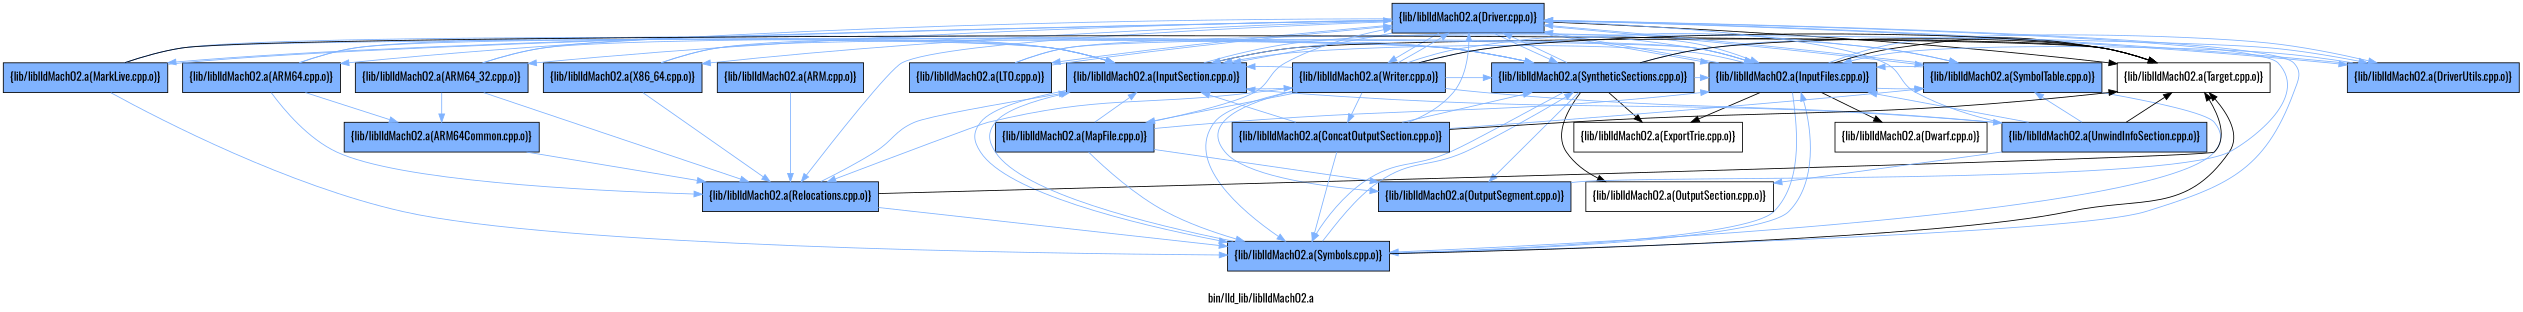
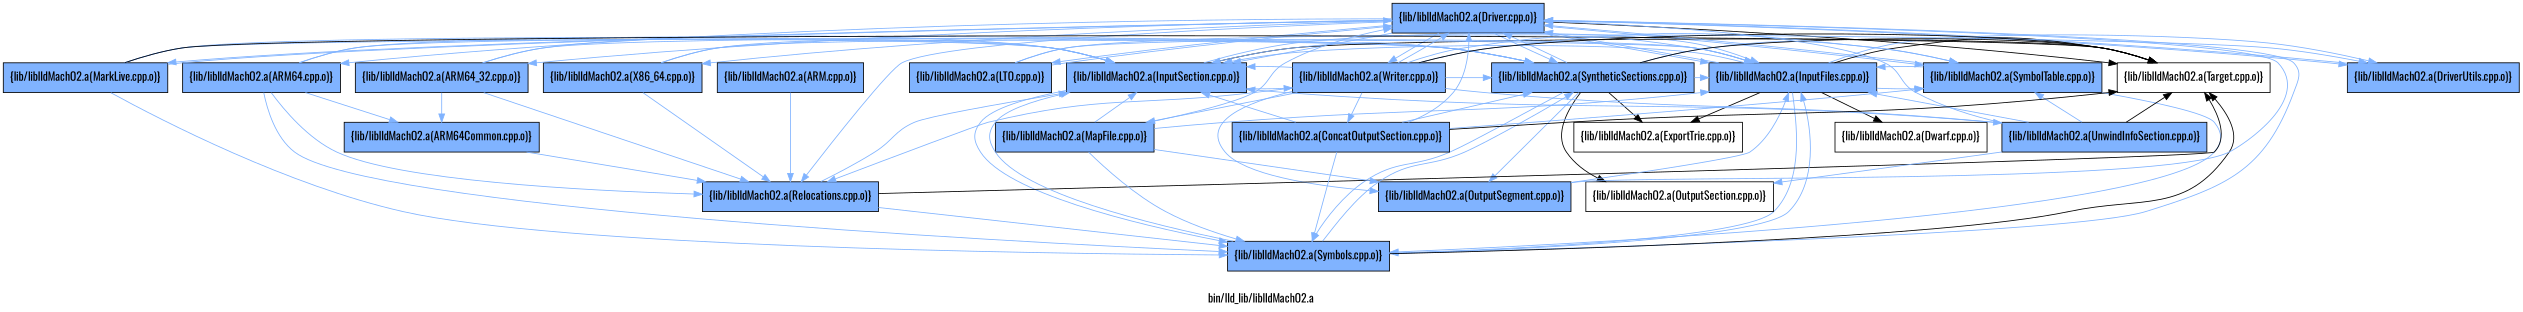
(2102, 47) -> (1692, 164)
(1206, 151) -> (720, 220)
